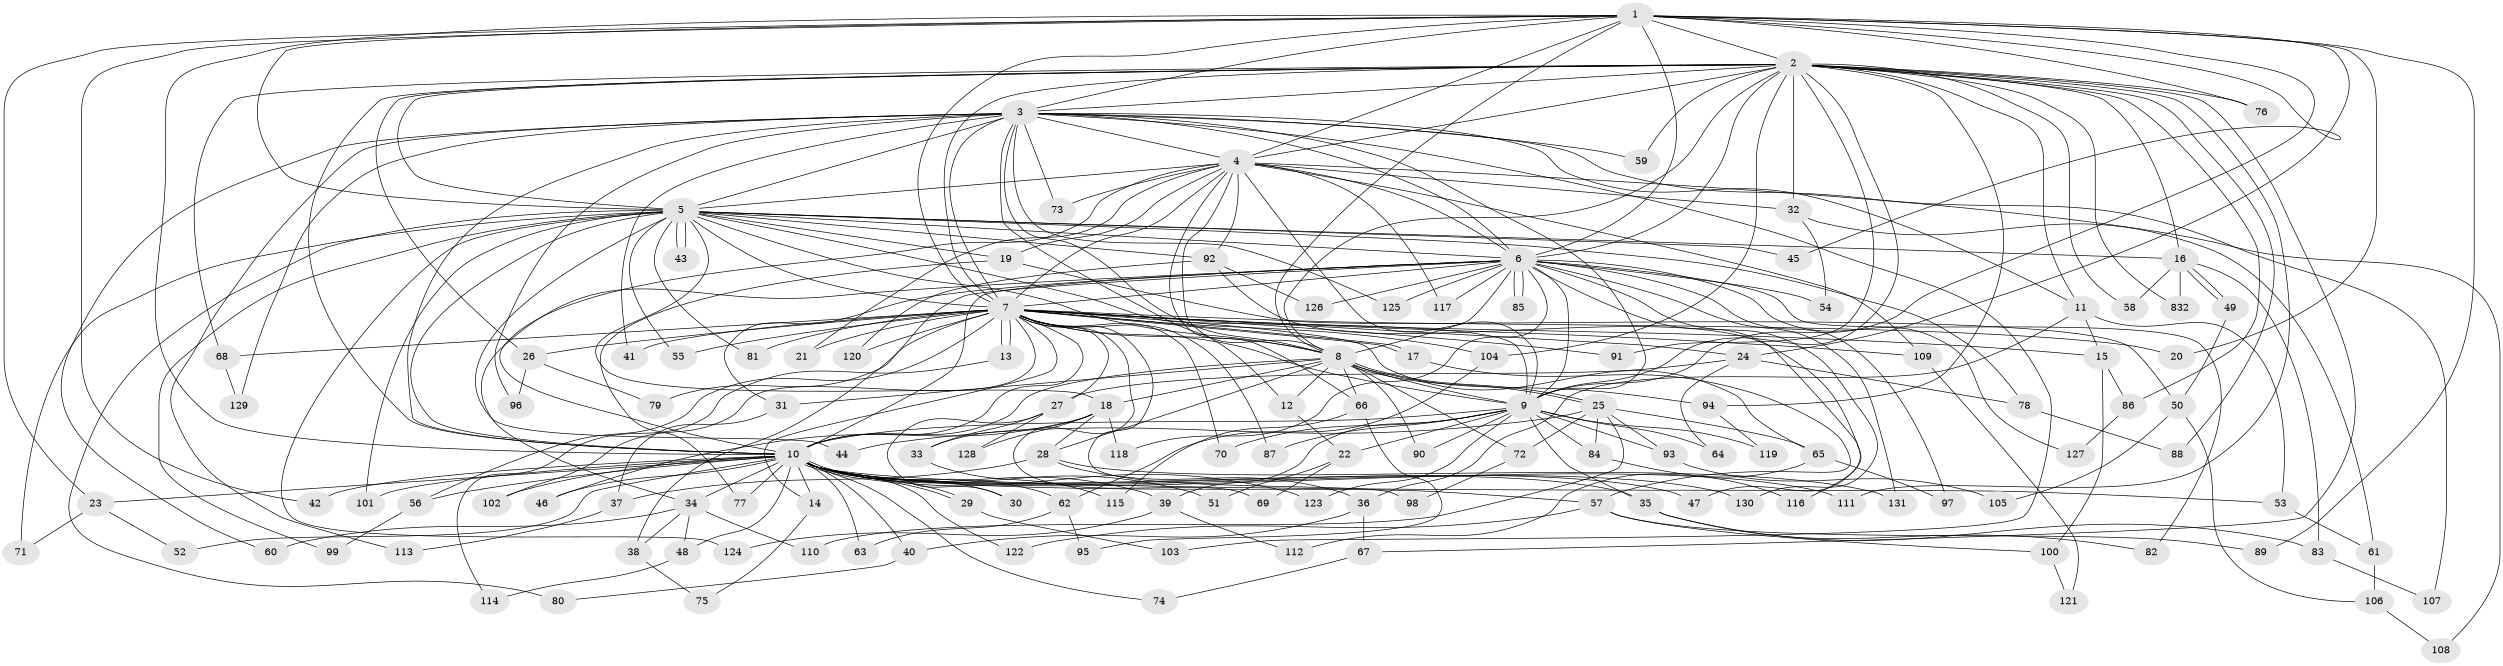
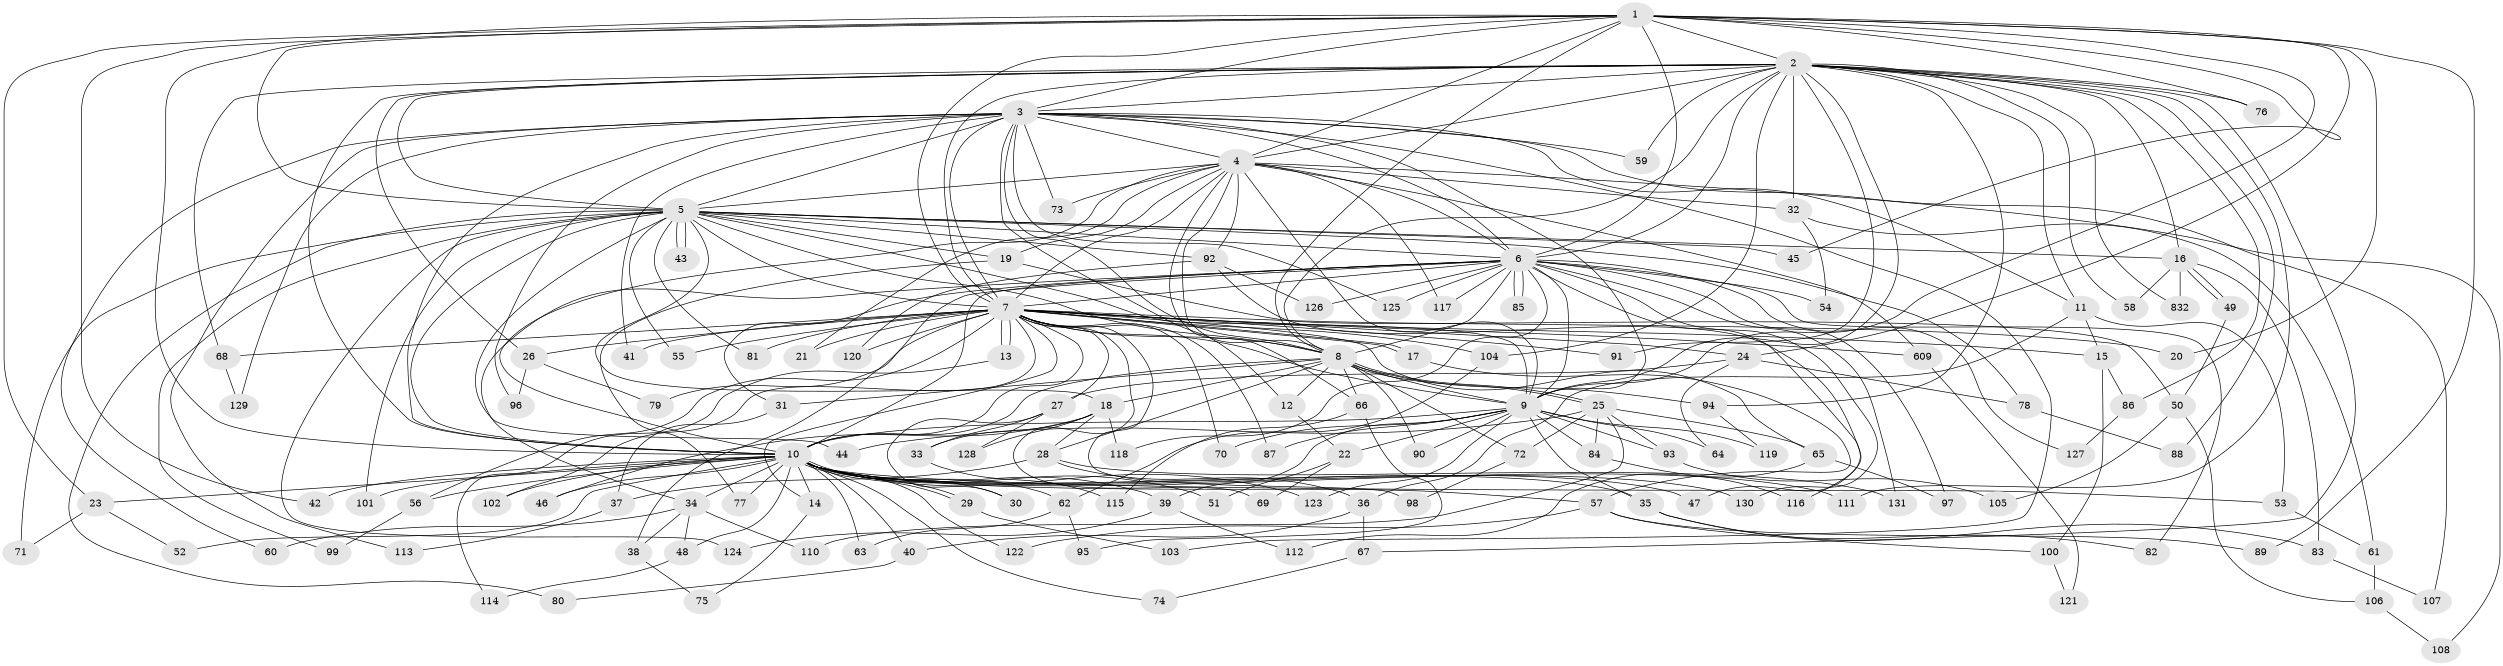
(1923, 357) -> (1923, 357)
